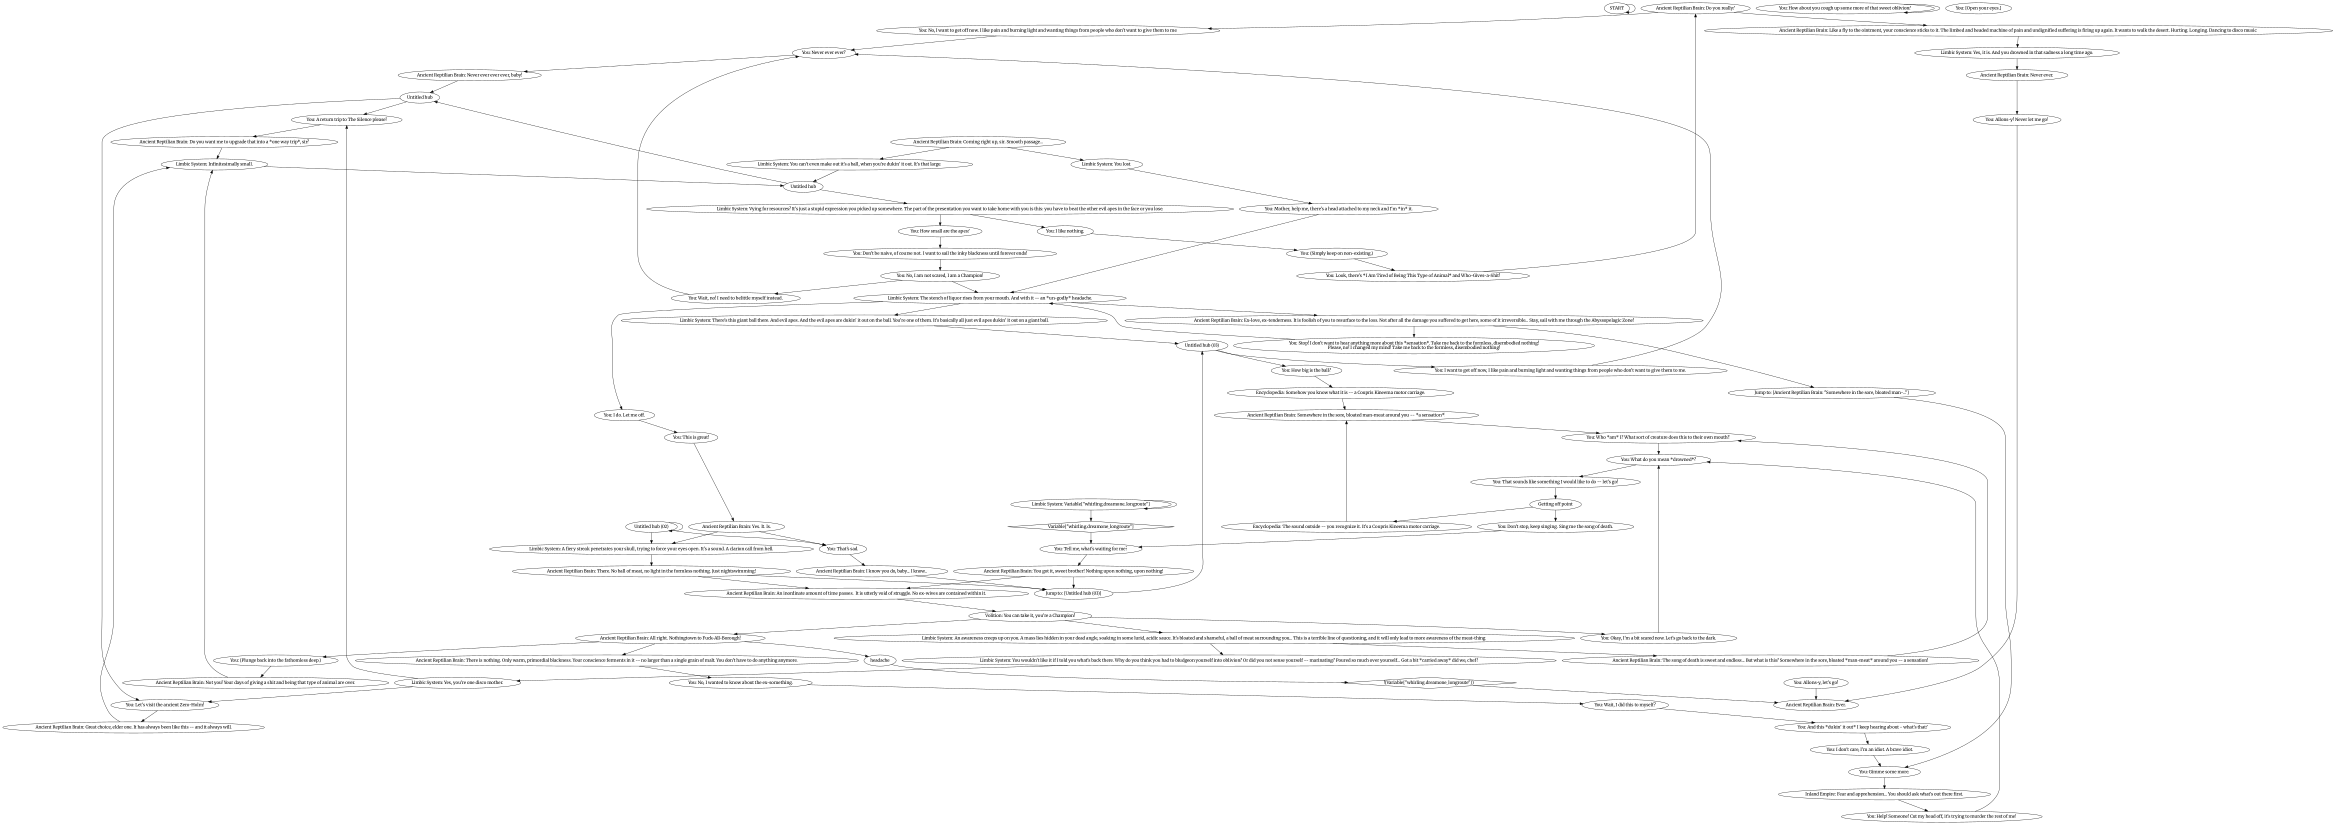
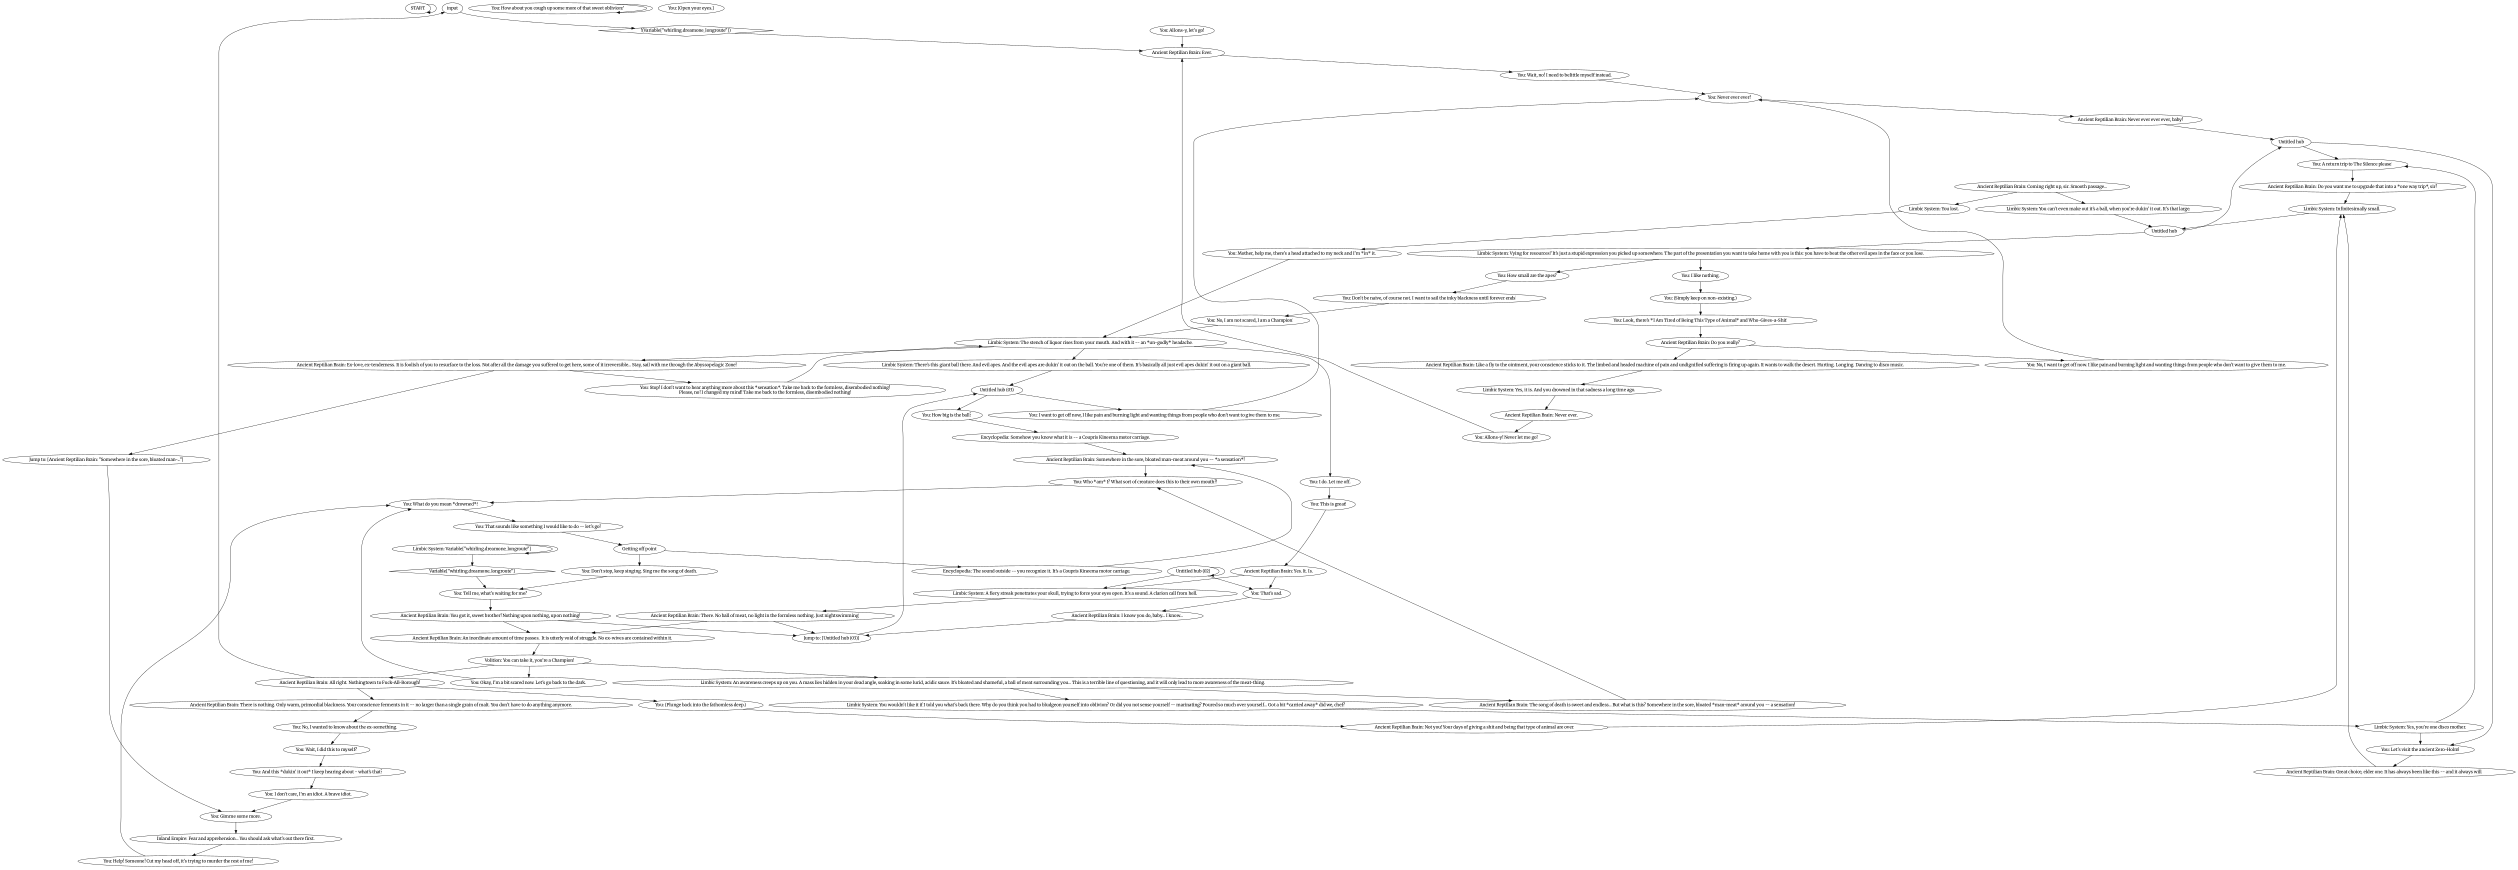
(840, 287) -> (1365, 64)
(880, 661) -> (452, 8)
